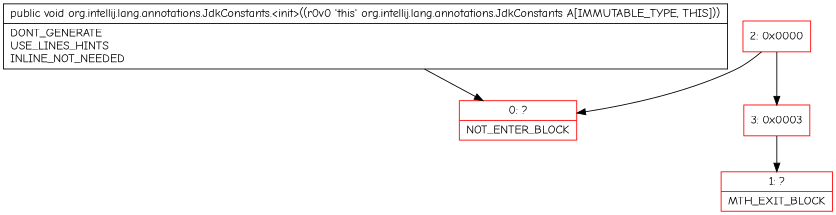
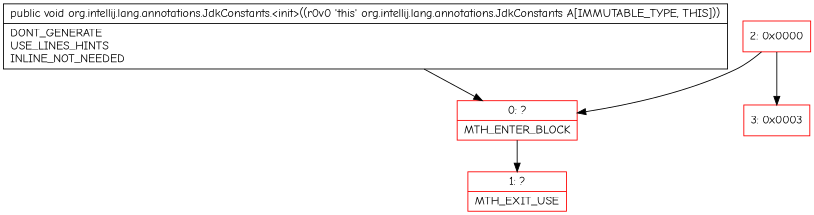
(518, 130) -> (517, 130)
(777, 150) -> (517, 152)
(777, 201) -> (517, 201)
